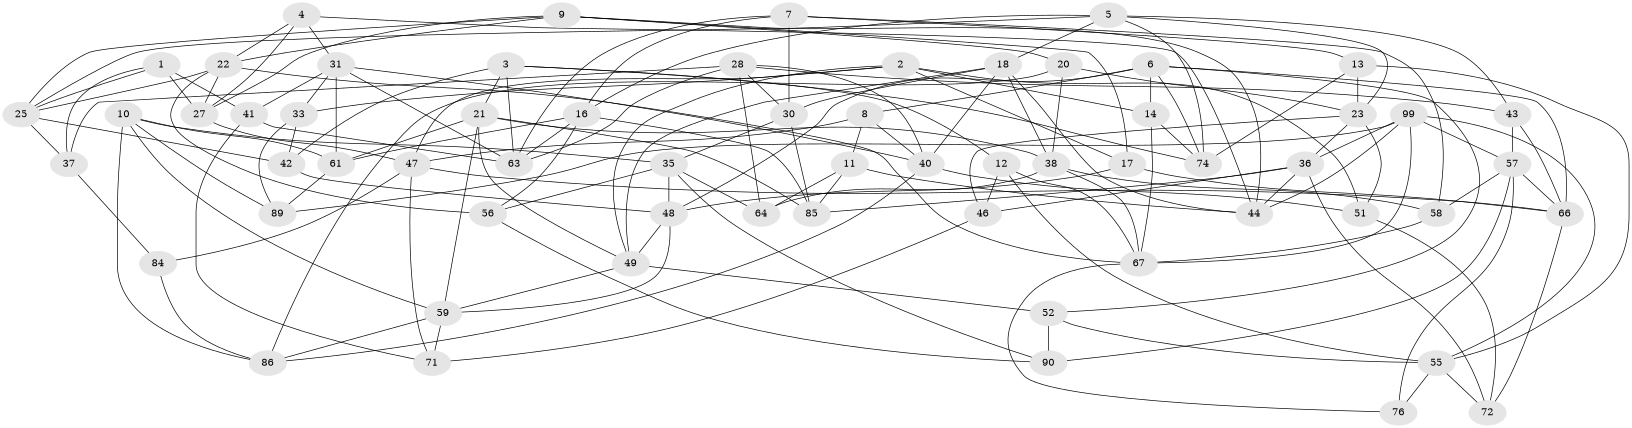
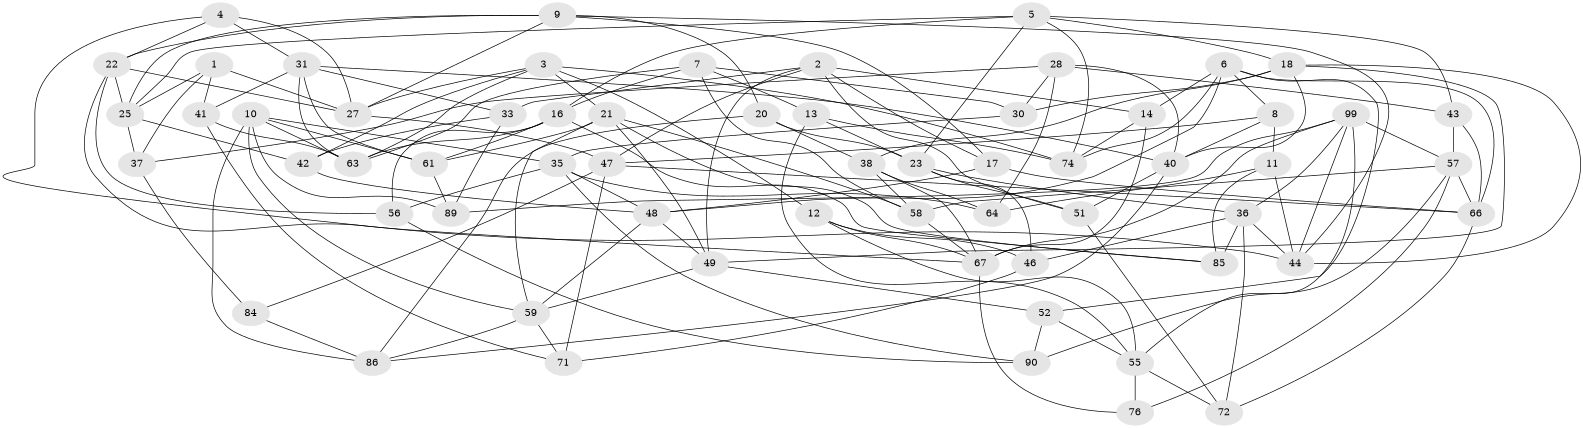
none -> (446, 85)
(624, 112) -> (297, 137)
(728, 131) -> (764, 160)
(800, 164) -> none
